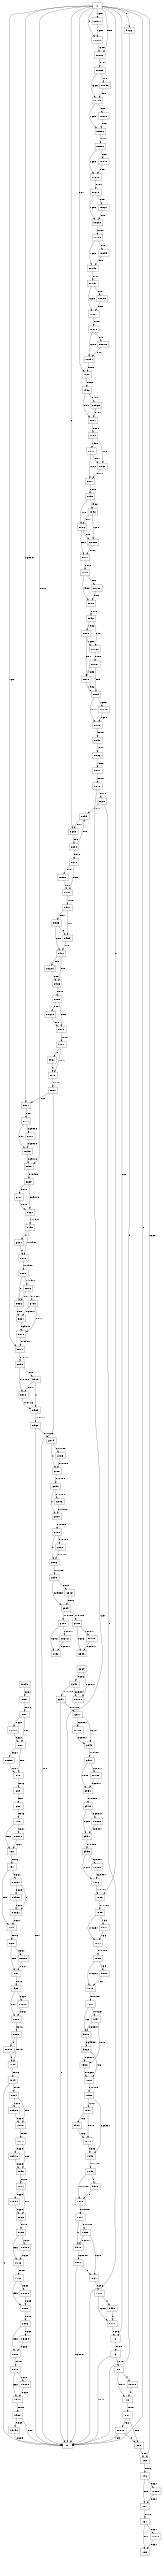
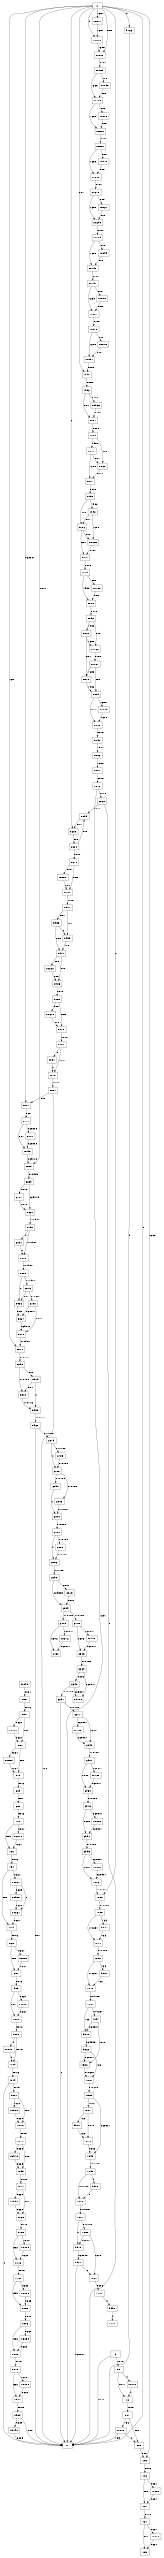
(55, 1493) -> (68, 1484)
none -> (82, 1660)
(99, 2309) -> none
(116, 2339) -> none
